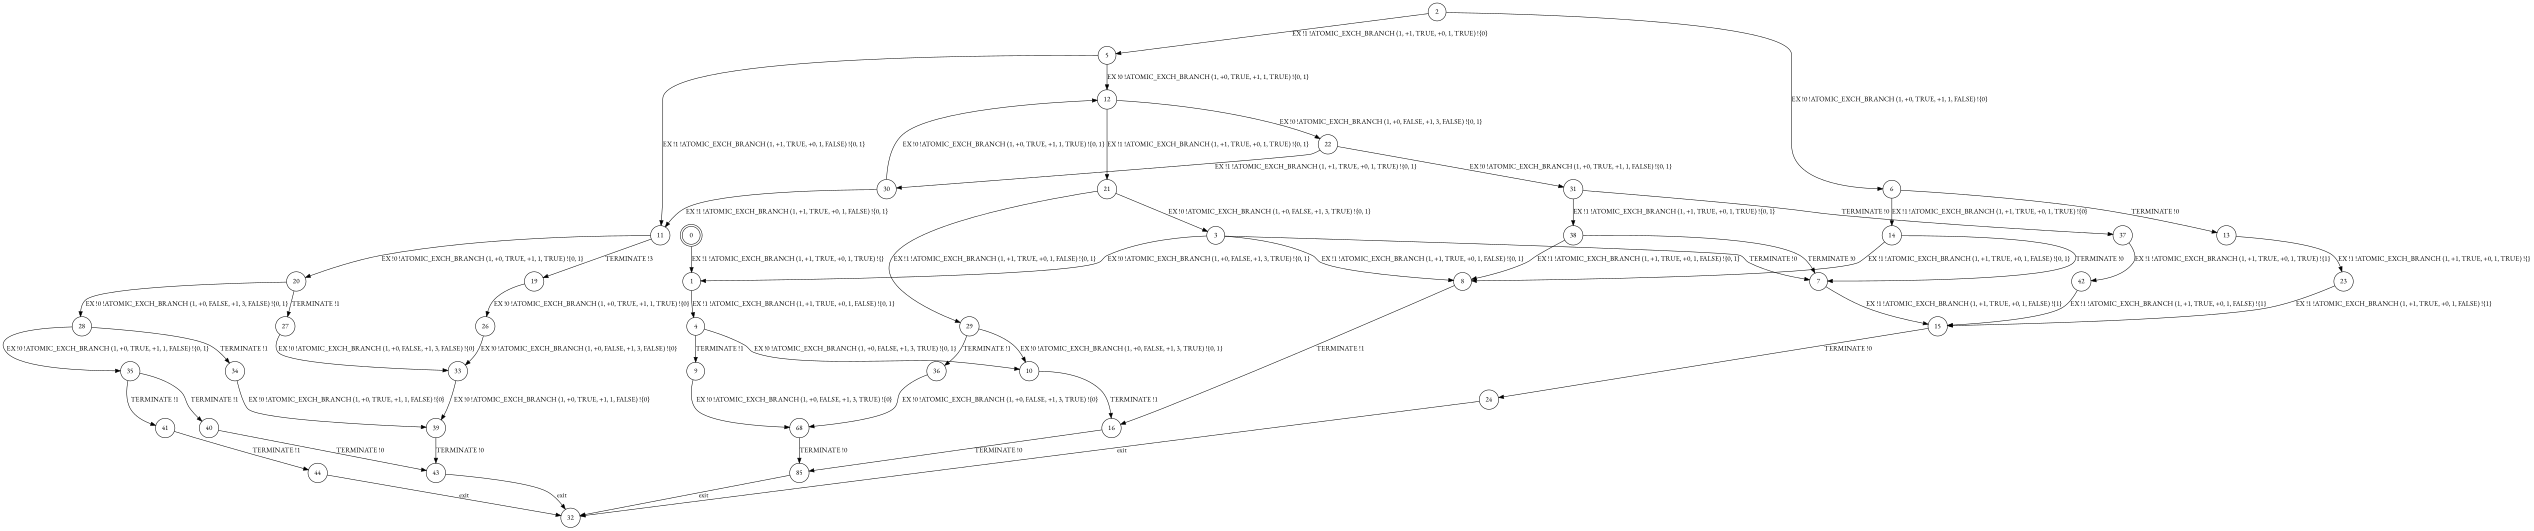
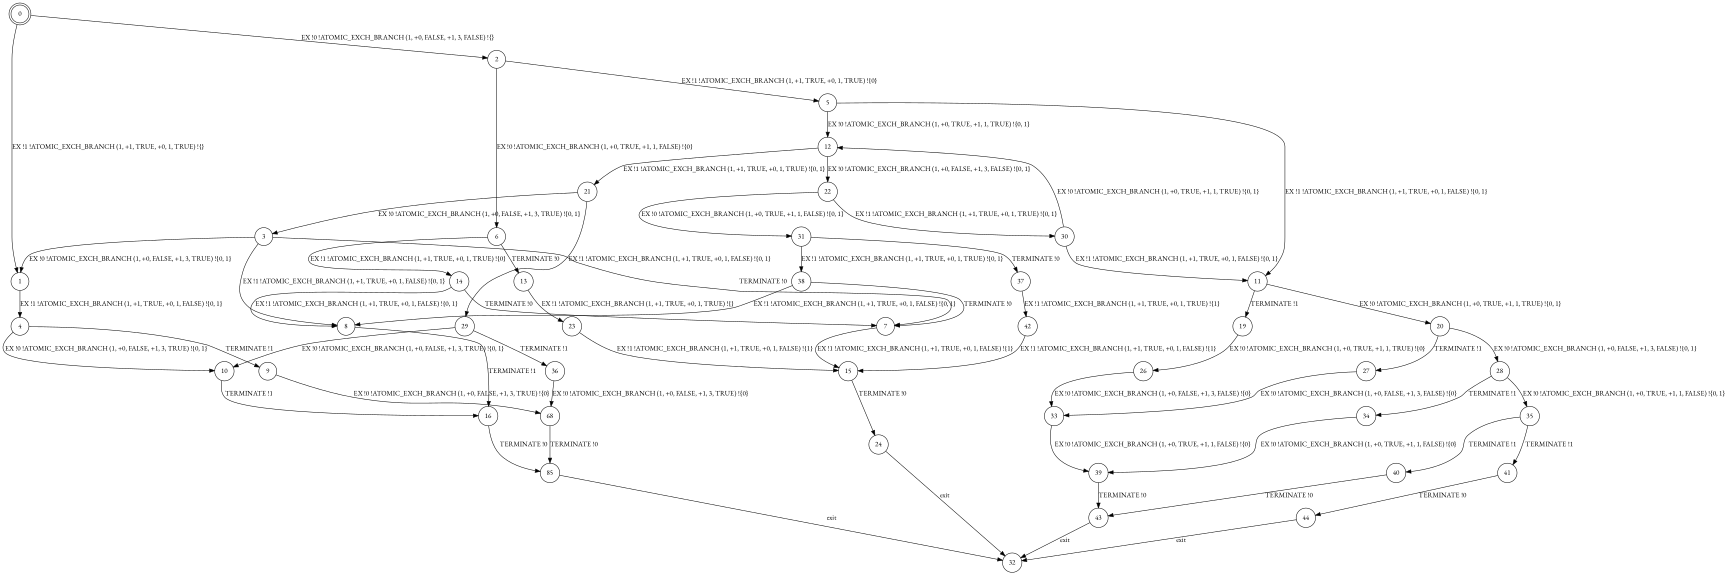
none -> (257, 37)
(629, 259) -> (1275, 304)
(277, 451) -> (1443, 495)
